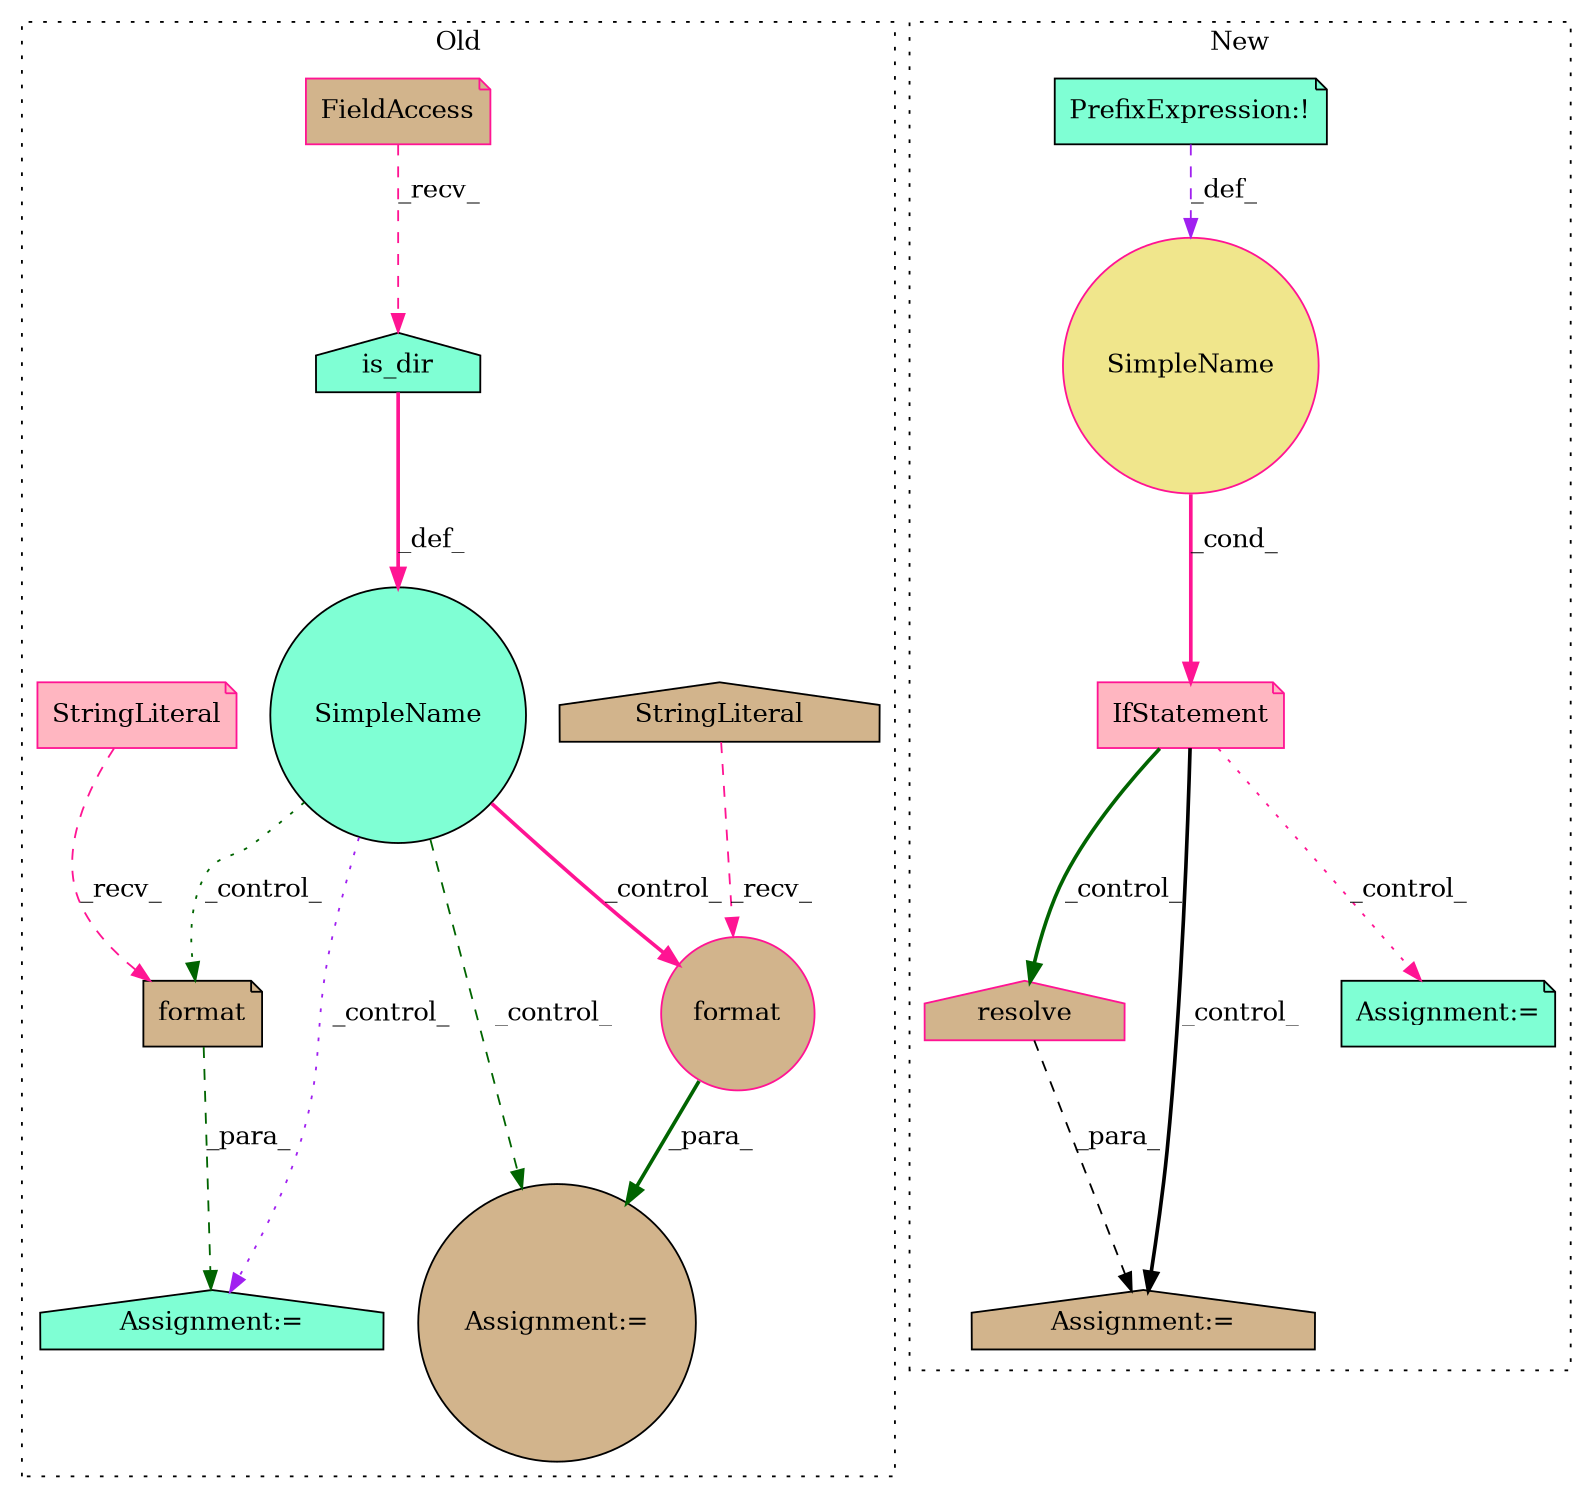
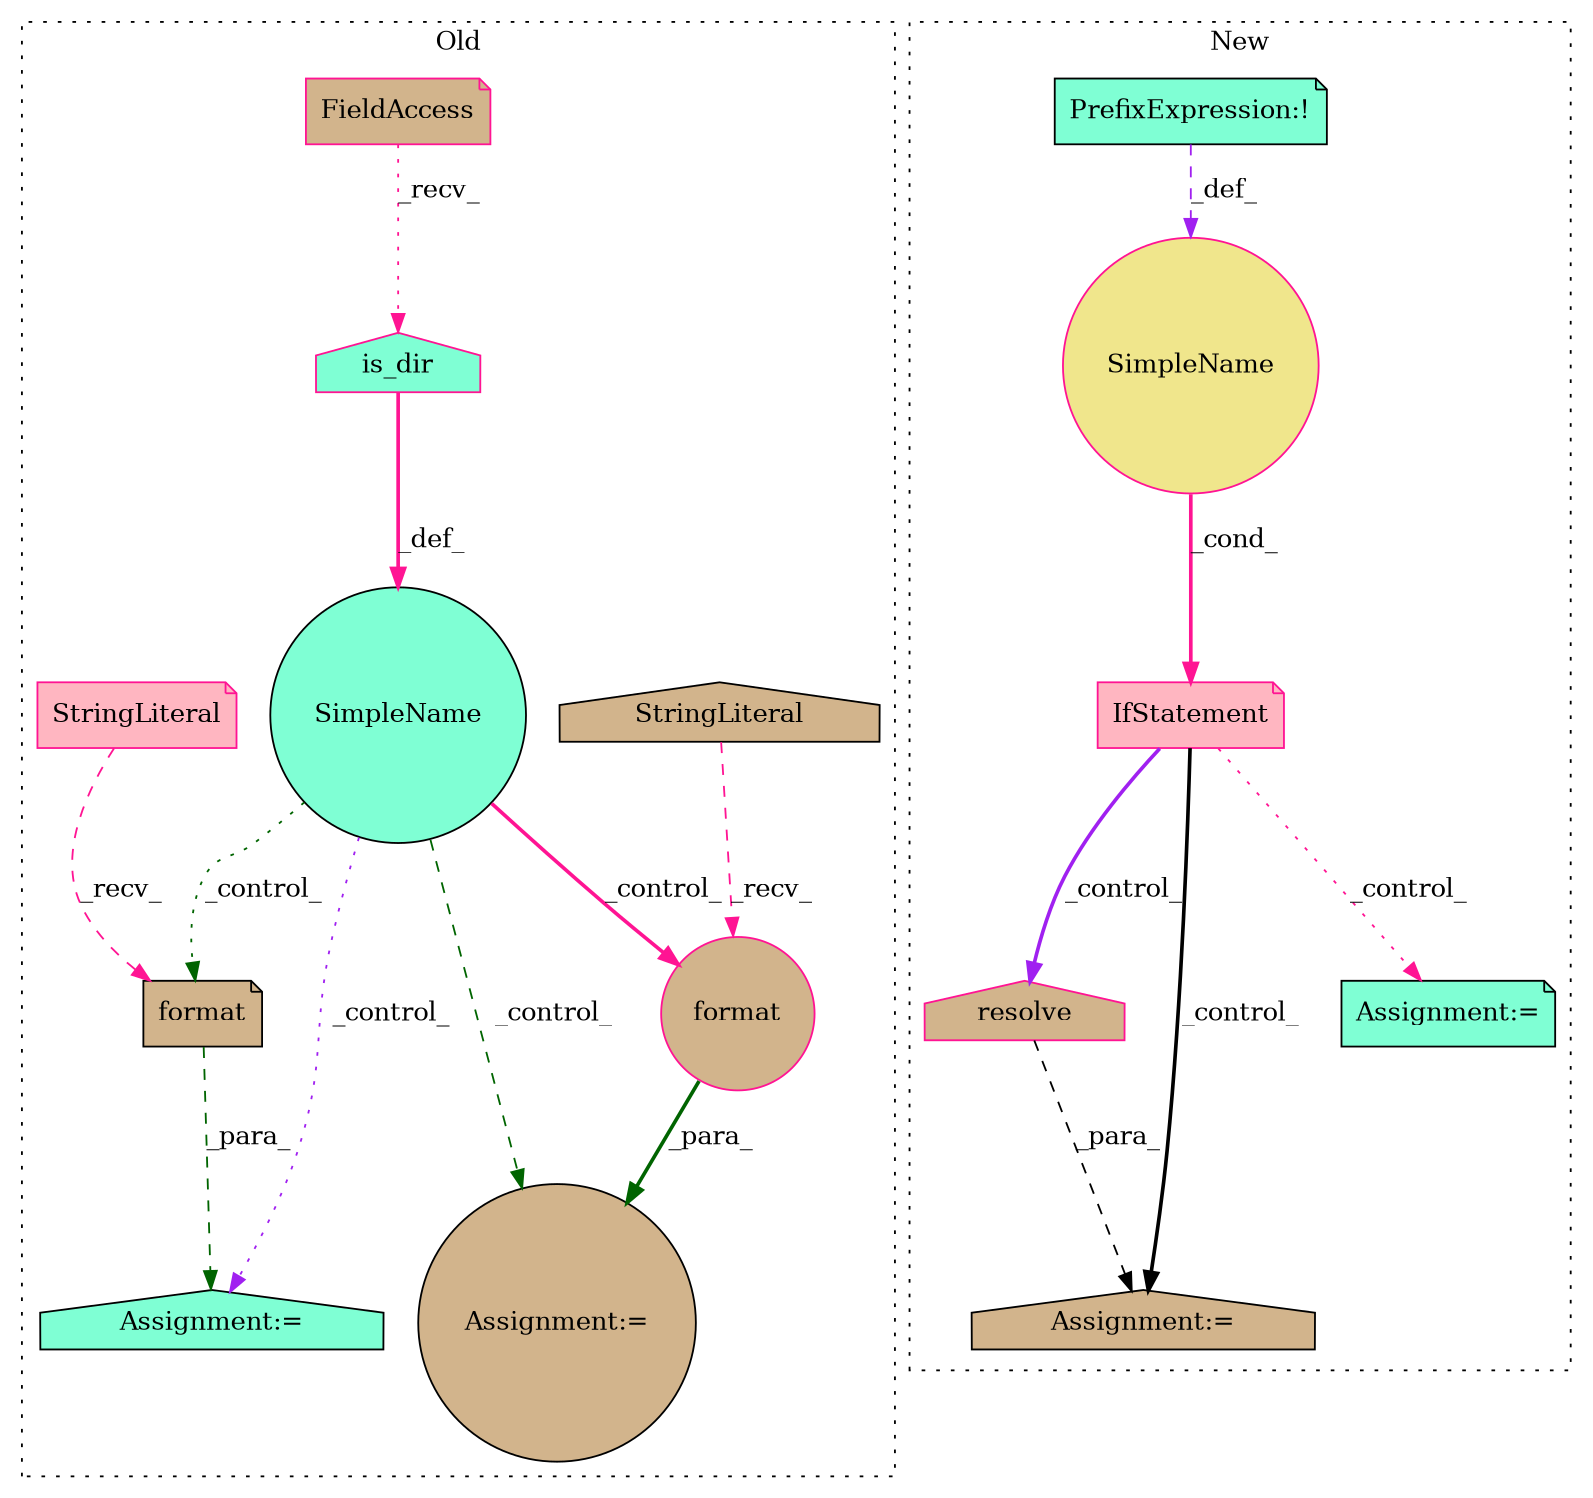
(398, 229) -> (398, 229)
(398, 366) -> (398, 366)
(1082, 847) -> (1082, 847)
